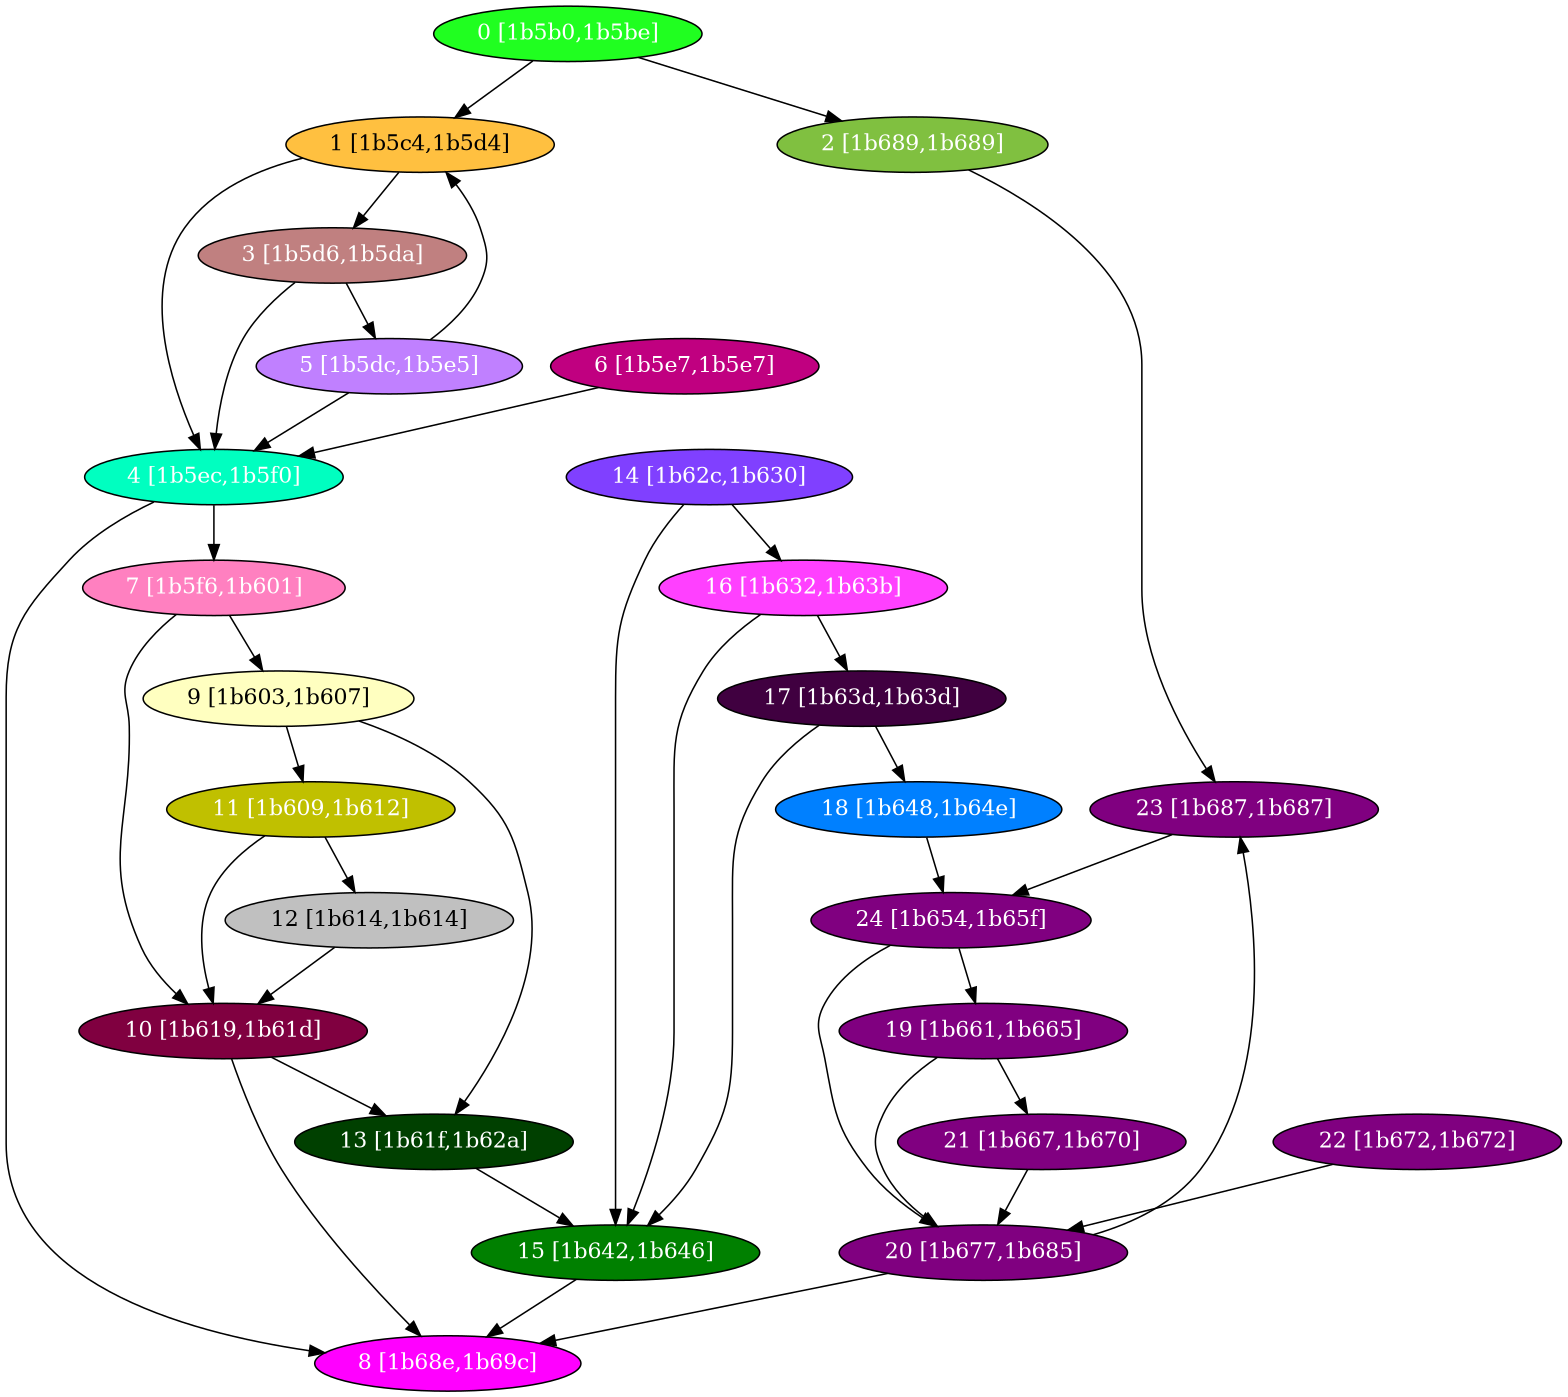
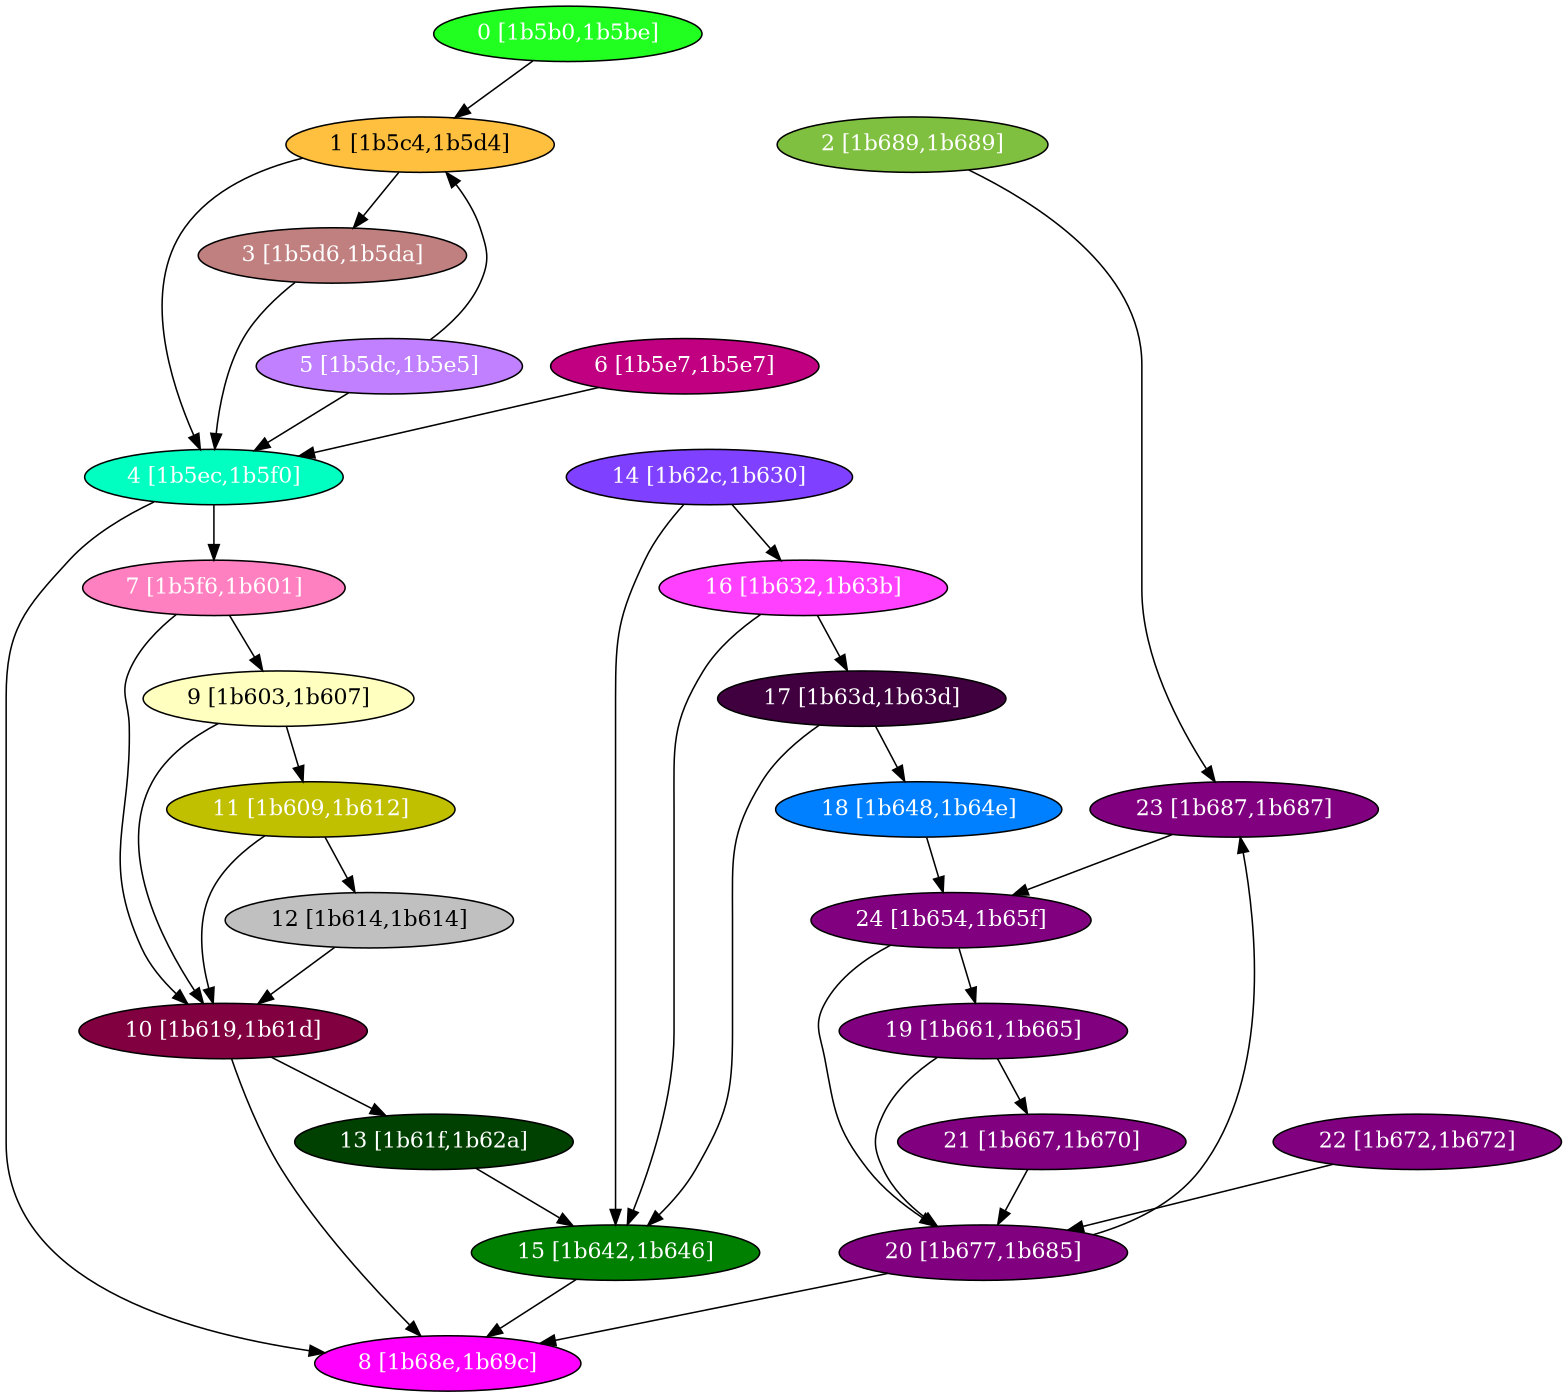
(732, 87) -> none
(357, 304) -> none
(524, 878) -> (139, 846)
